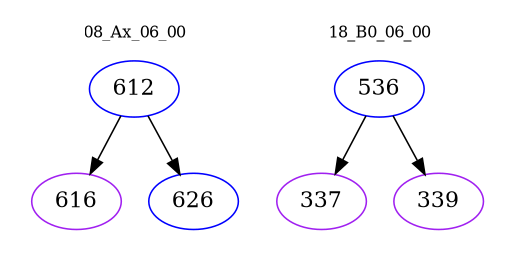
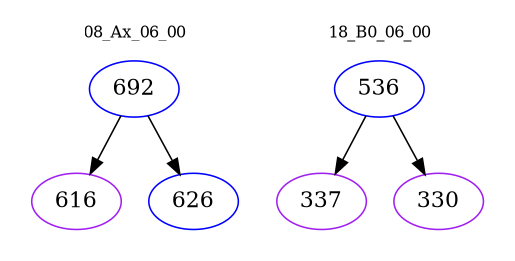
(134, 89) -> (134, 89)
(439, 201) -> (439, 201)
